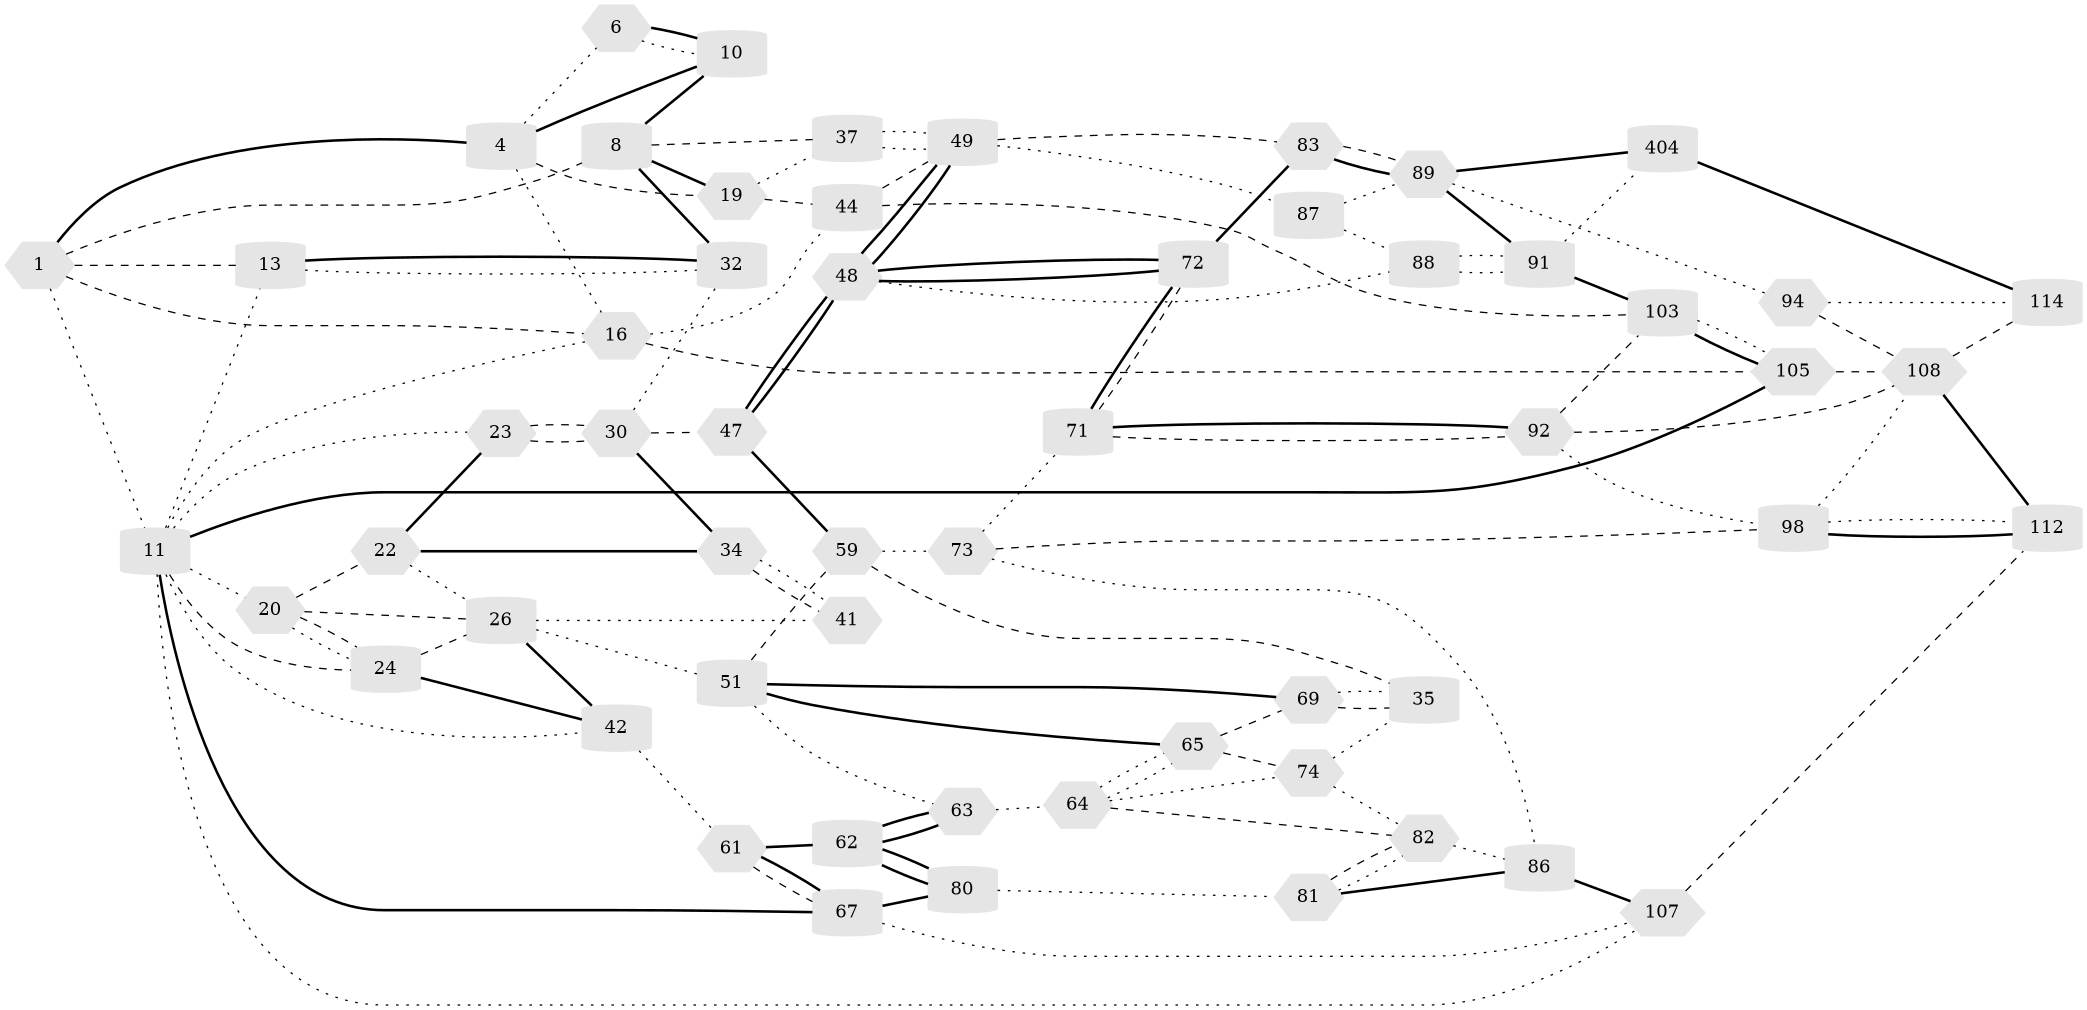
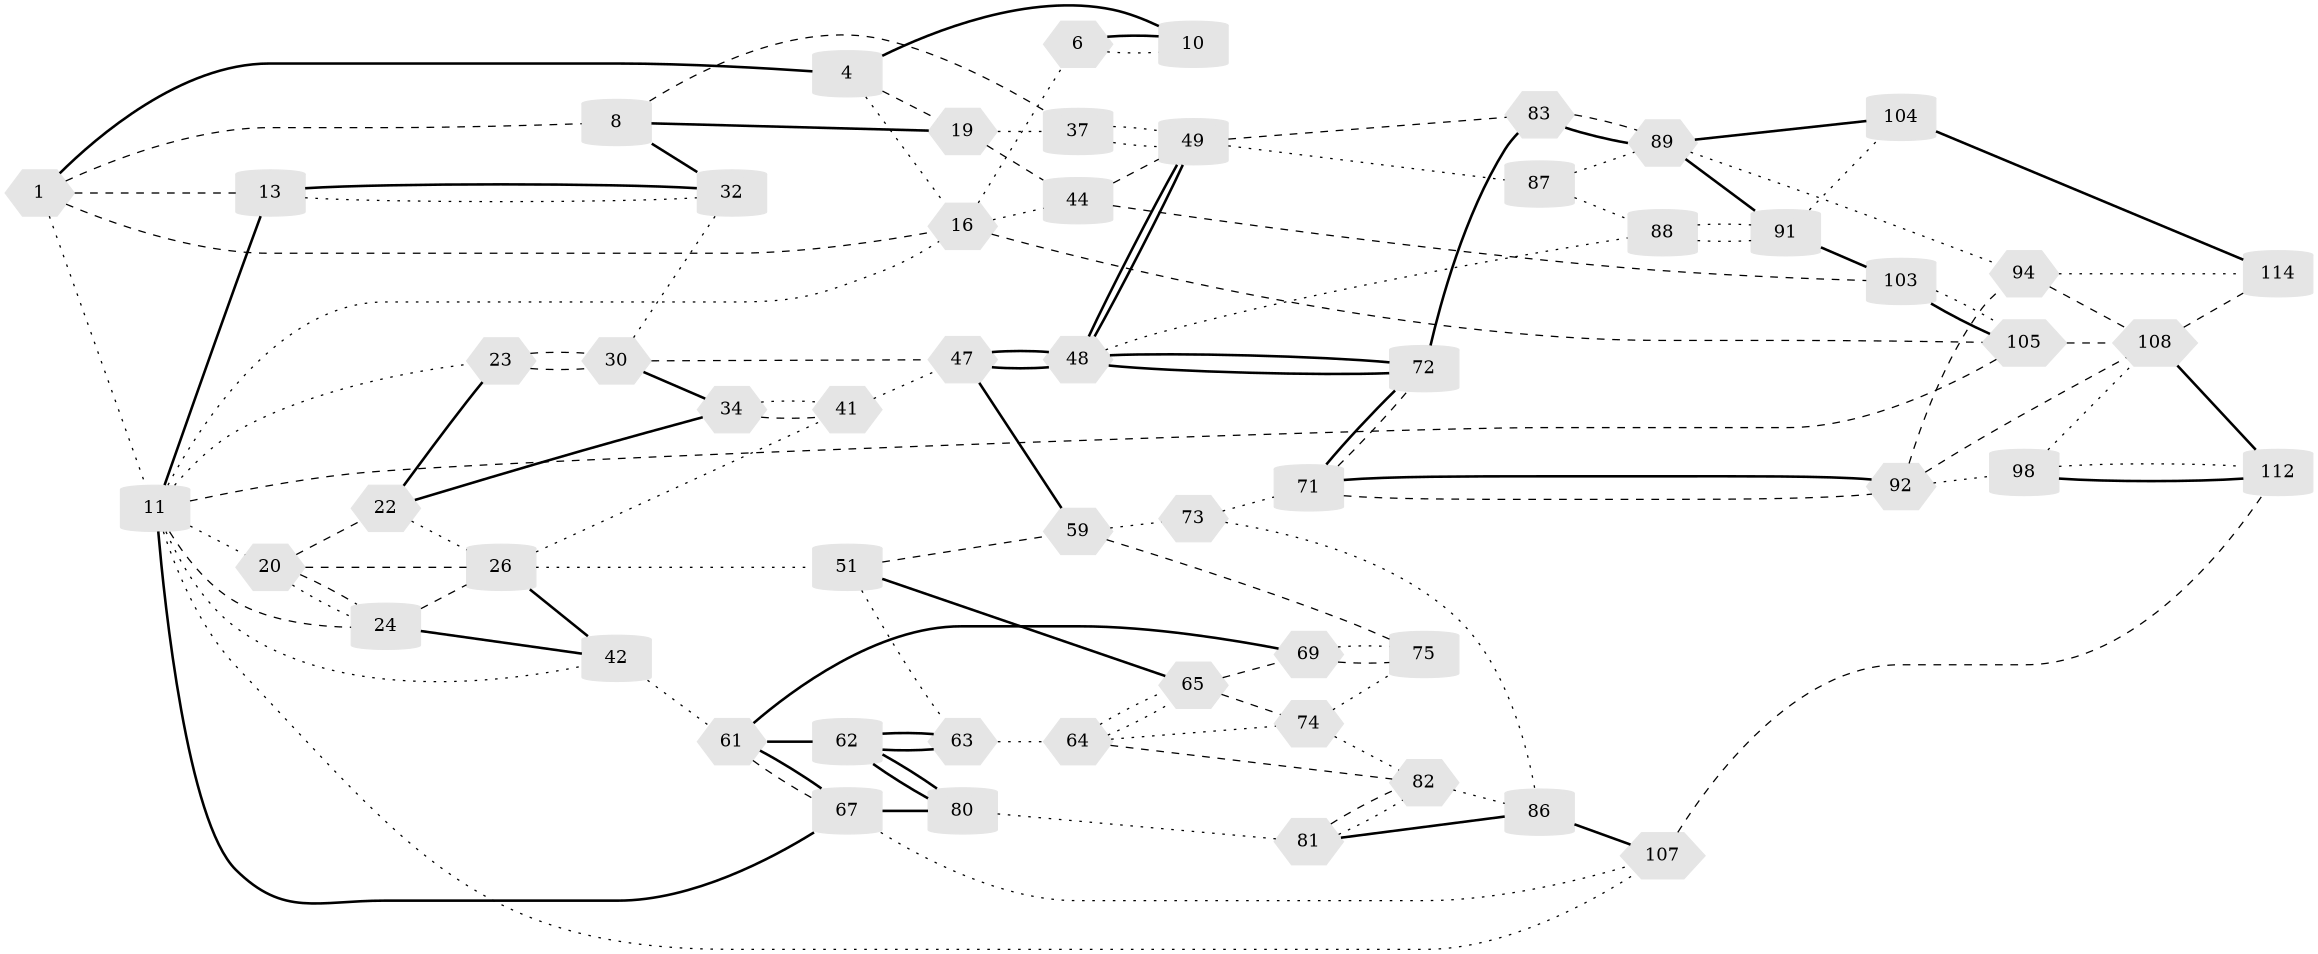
(560, 86) -> (1016, 142)
(674, 100) -> none
(1663, 149) -> (1901, 117)
(1593, 380) -> (1945, 371)
none -> (905, 385)
(213, 408) -> (212, 350)
(984, 492) -> (1098, 440)
(1377, 541) -> none
(1022, 687) -> (990, 626)
(1424, 700) -> (1424, 654)
